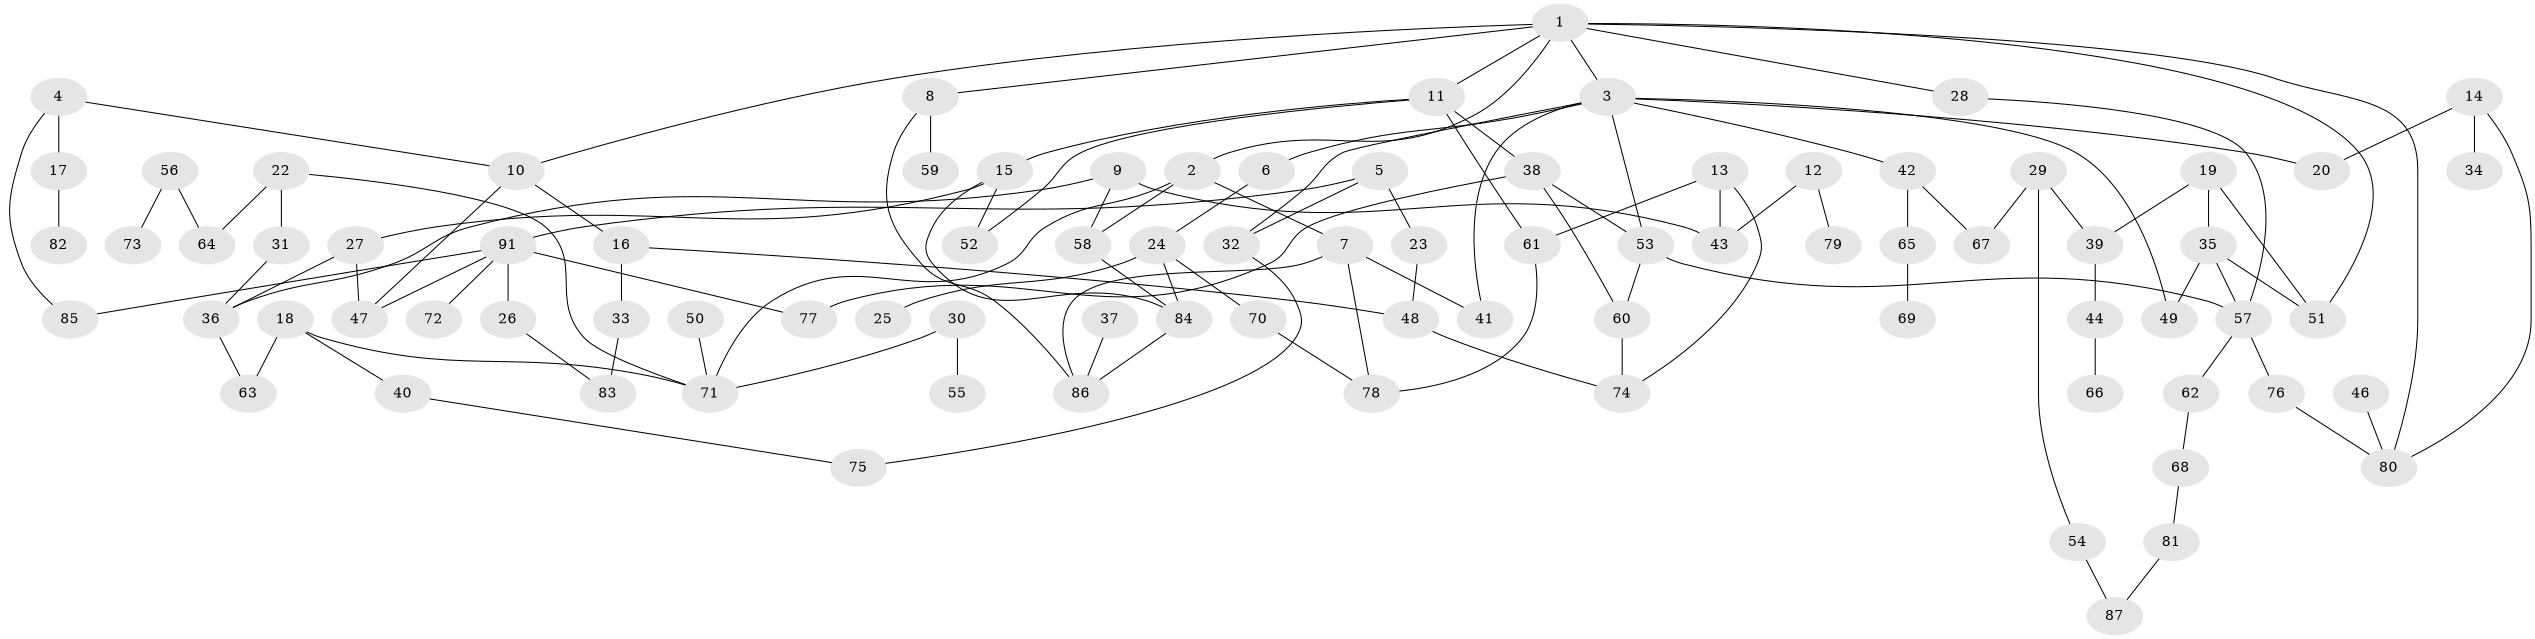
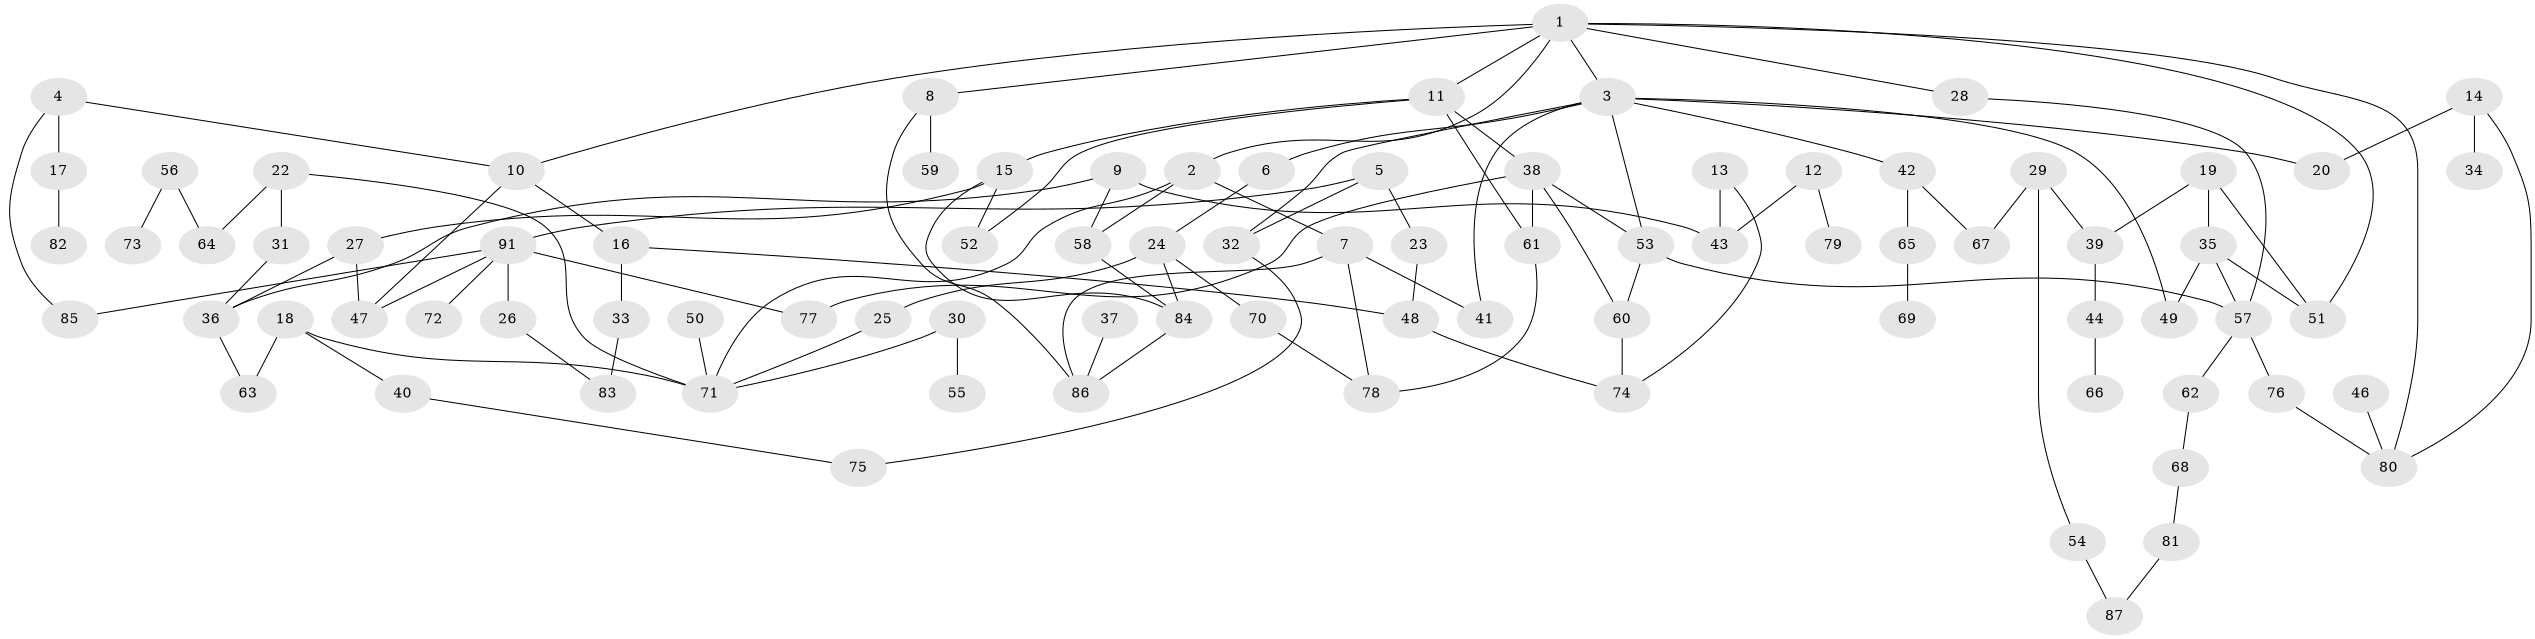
(1626, 208) -> (1533, 211)
none -> (798, 358)
